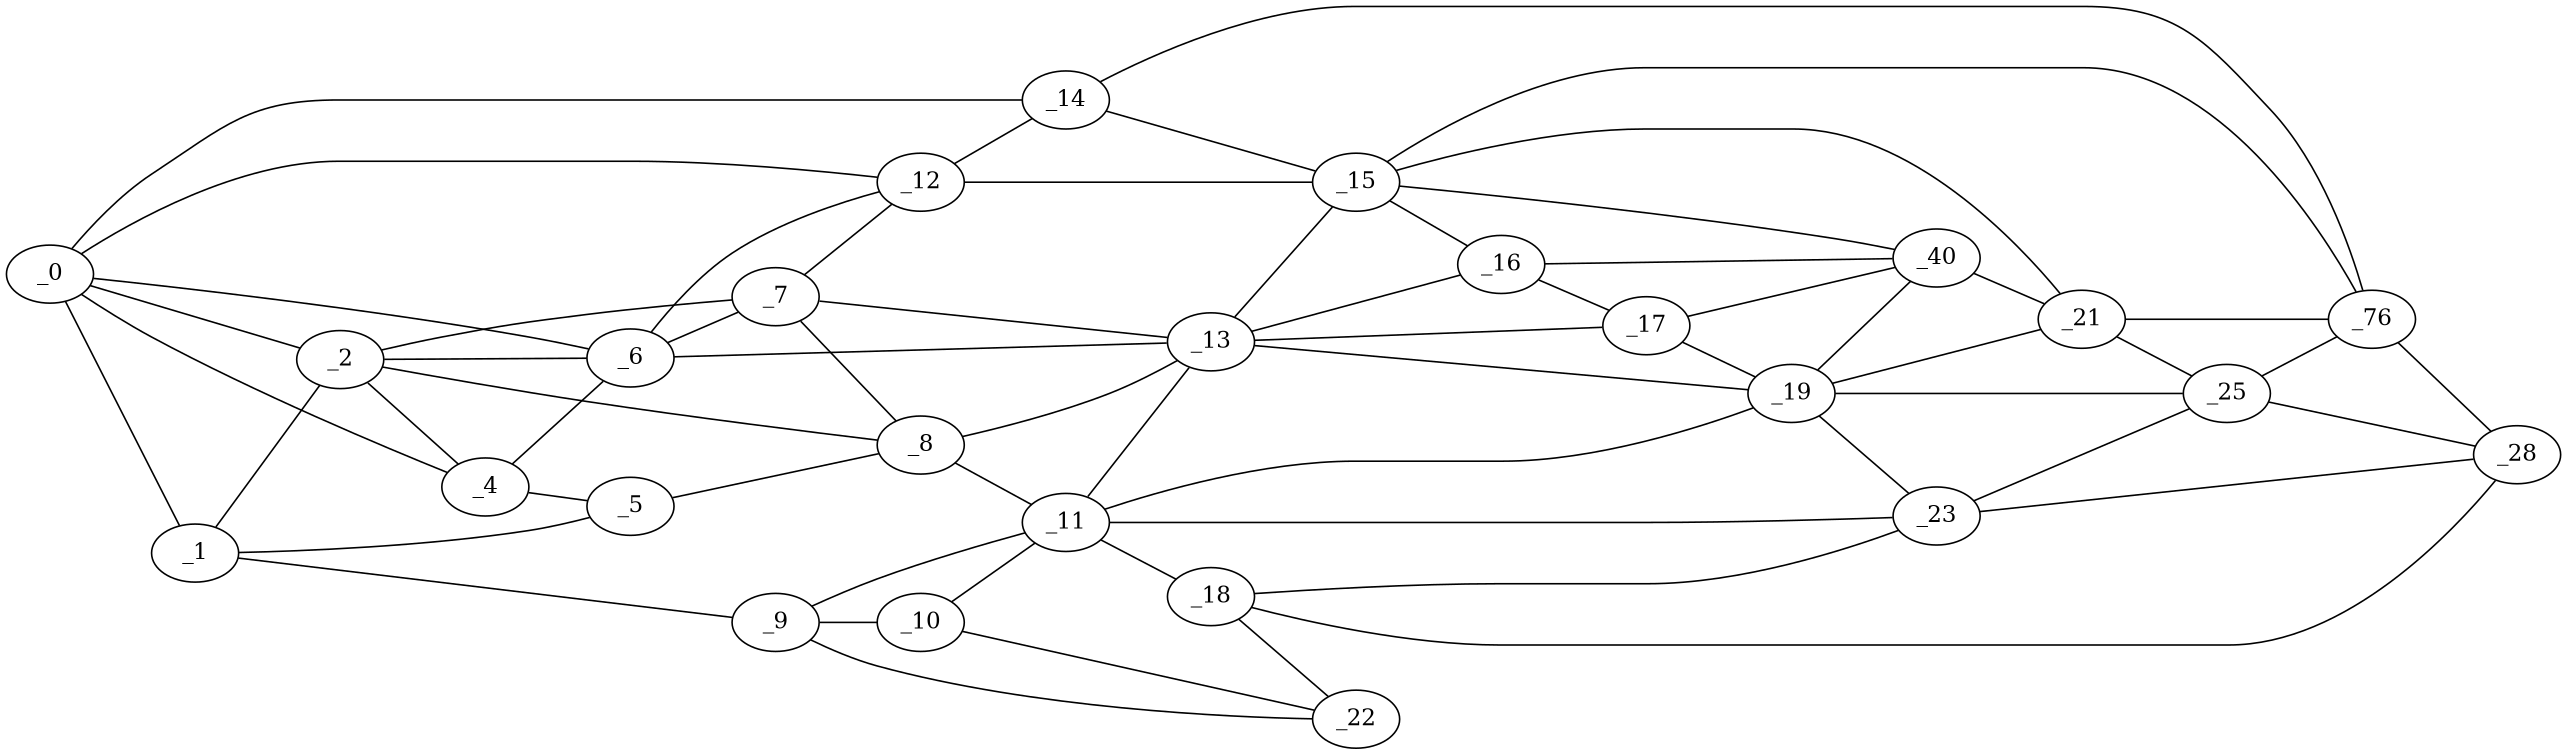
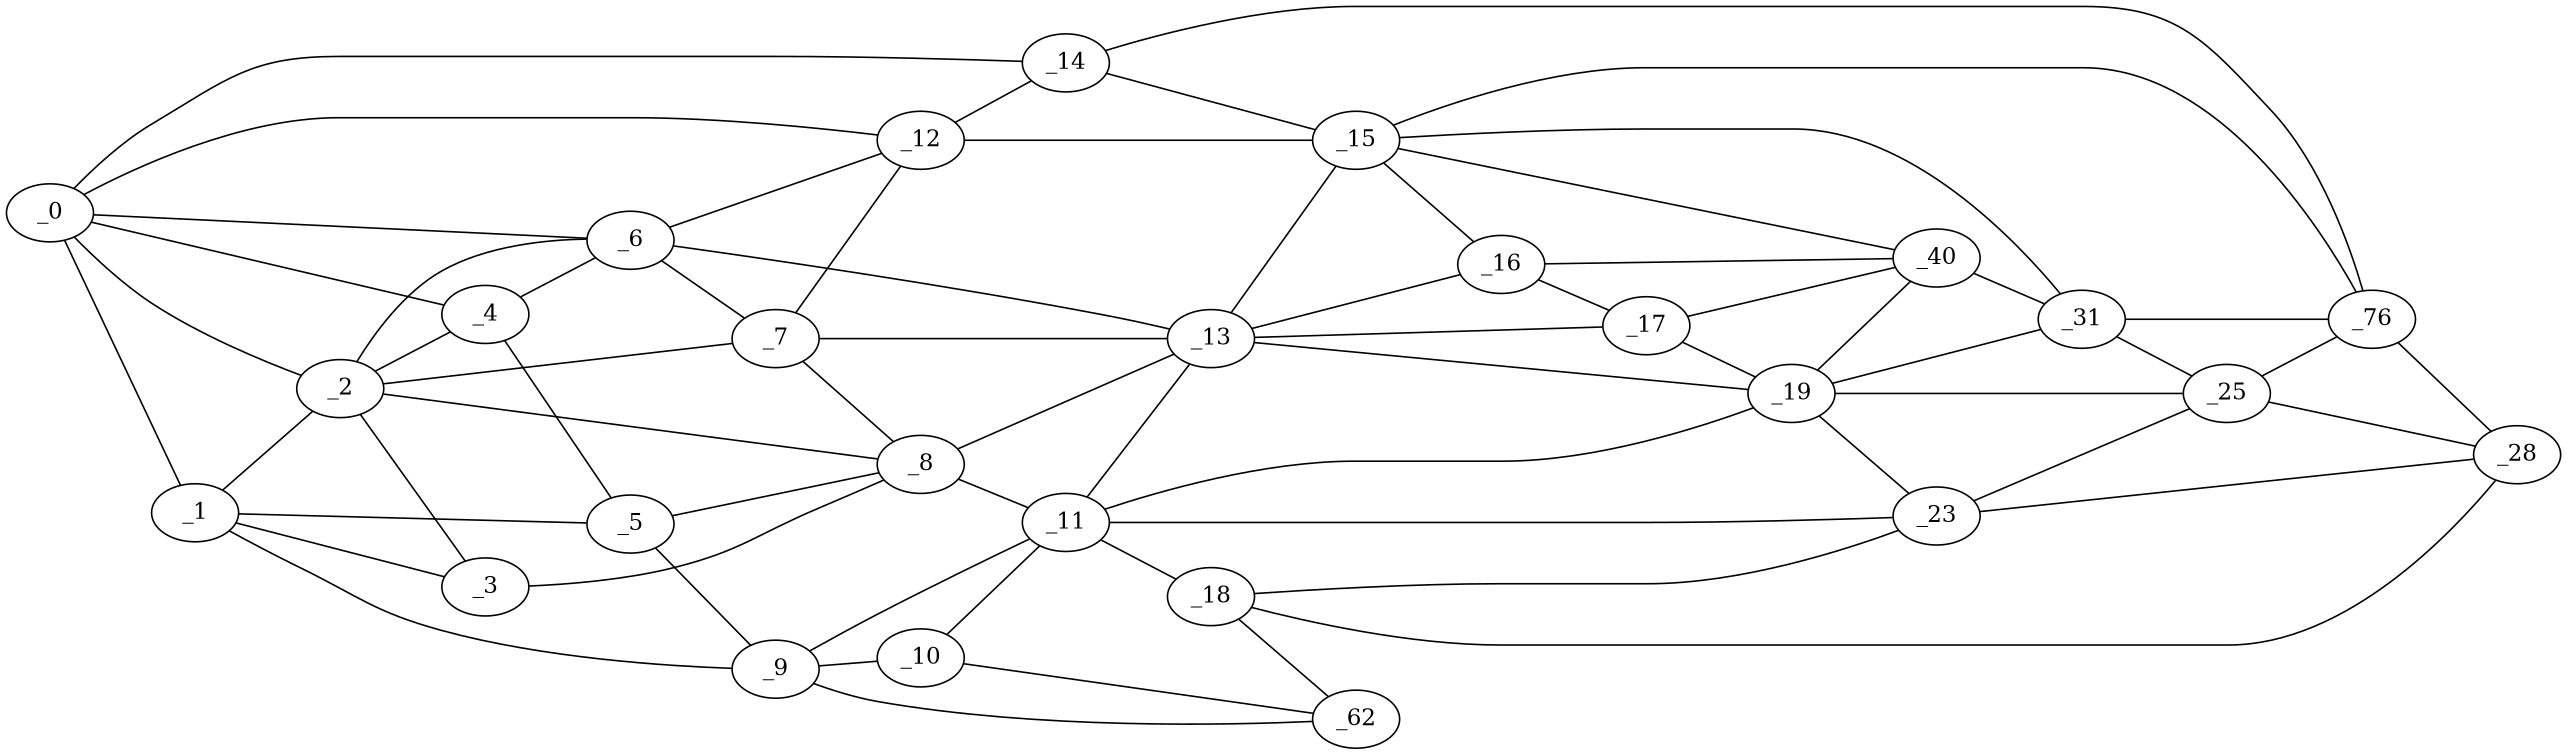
(2082, 319) -> (2082, 319)
none -> (485, 587)
none -> (703, 597)
(1356, 719) -> (1356, 719)
